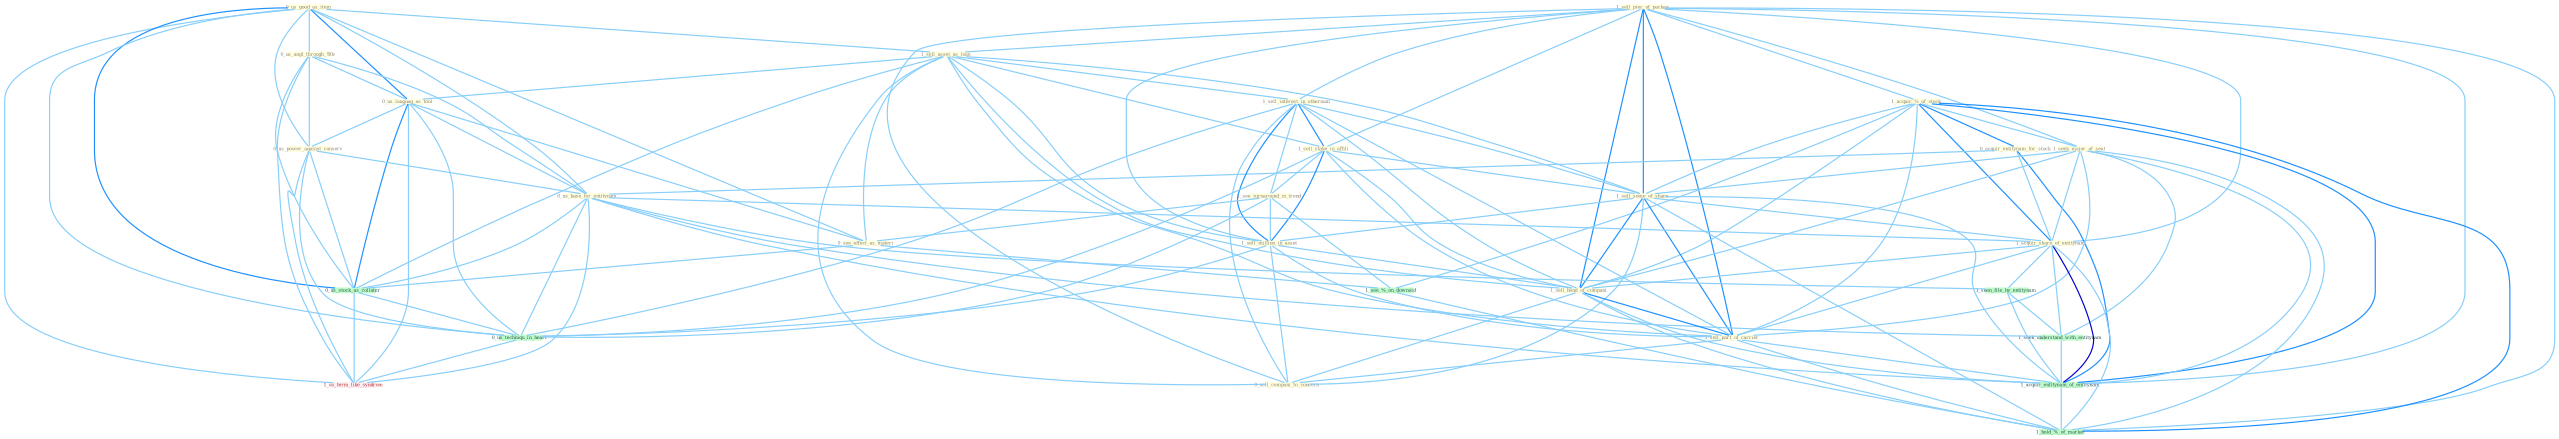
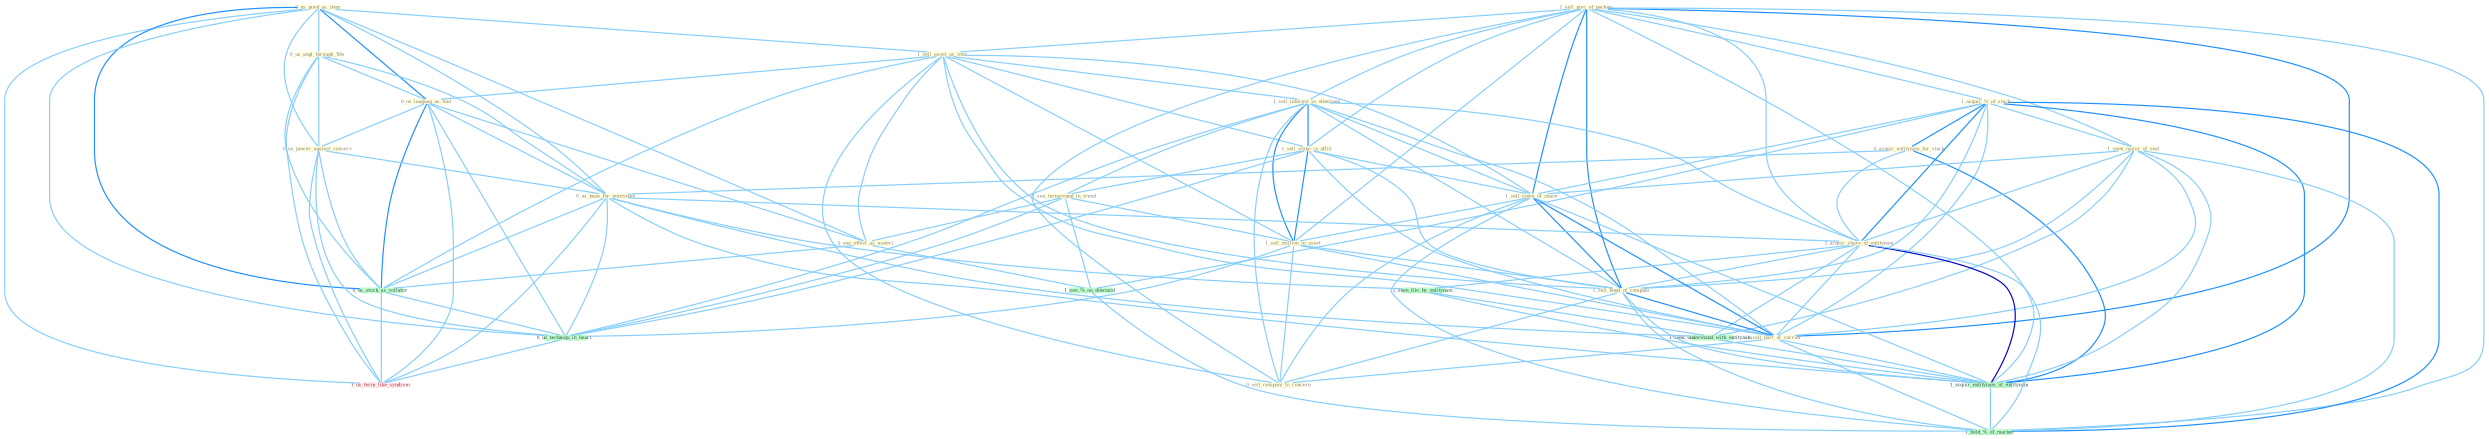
(1867, 222) -> (1603, 134)
